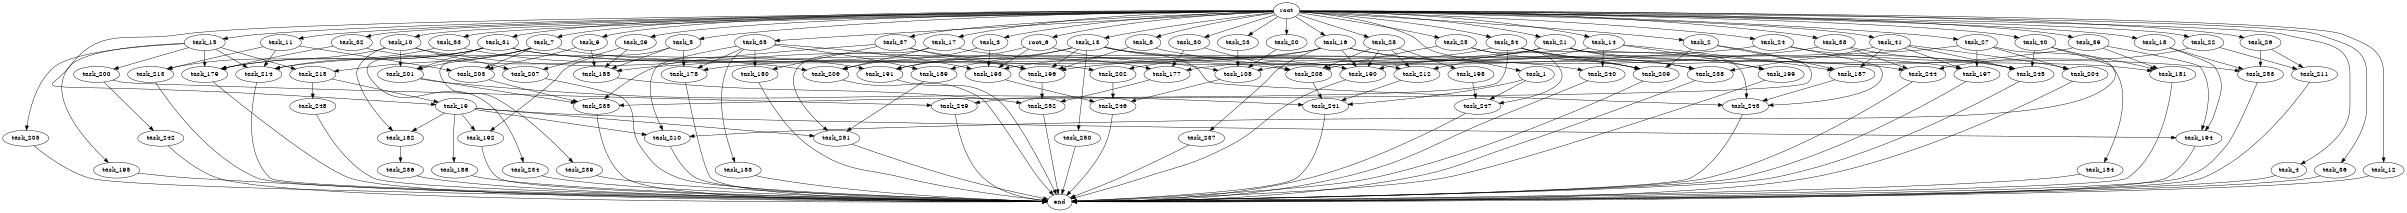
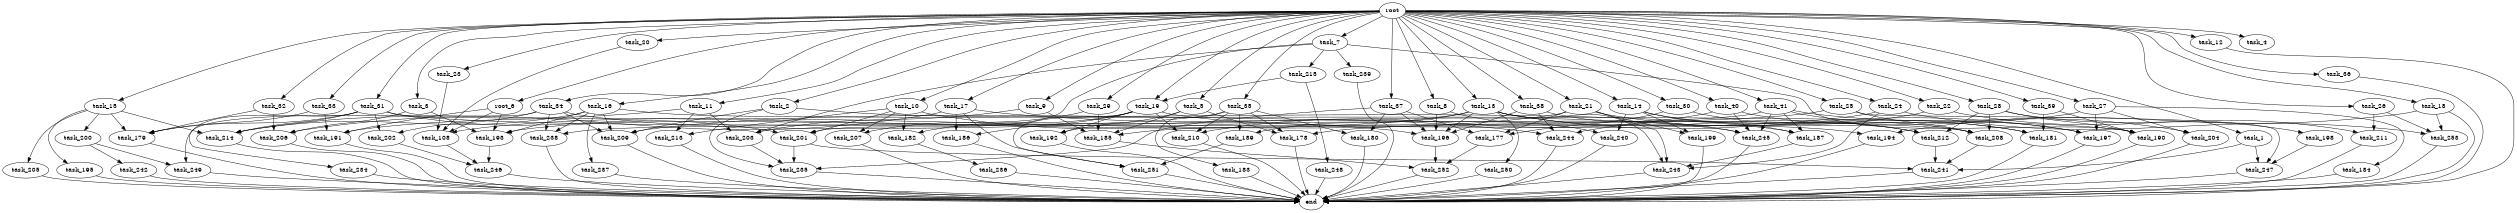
(251, 56) -> none
(2184, 61) -> none
none -> (956, 120)
(1677, 197) -> (1929, 199)
